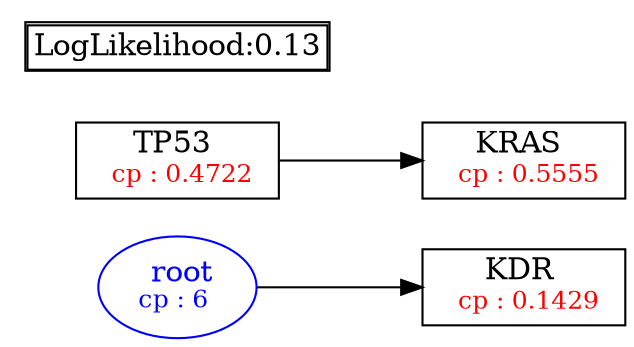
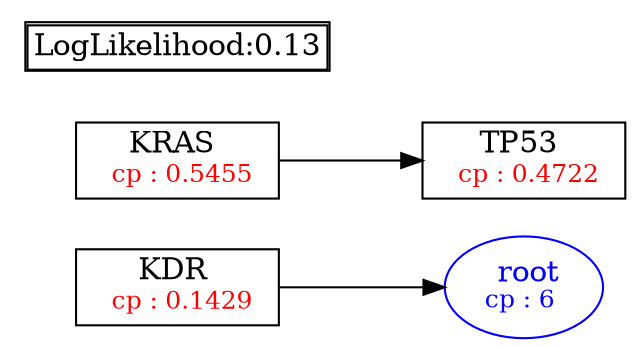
(340, 161) -> (340, 161)
(529, 174) -> (183, 174)
(329, 287) -> (351, 287)
